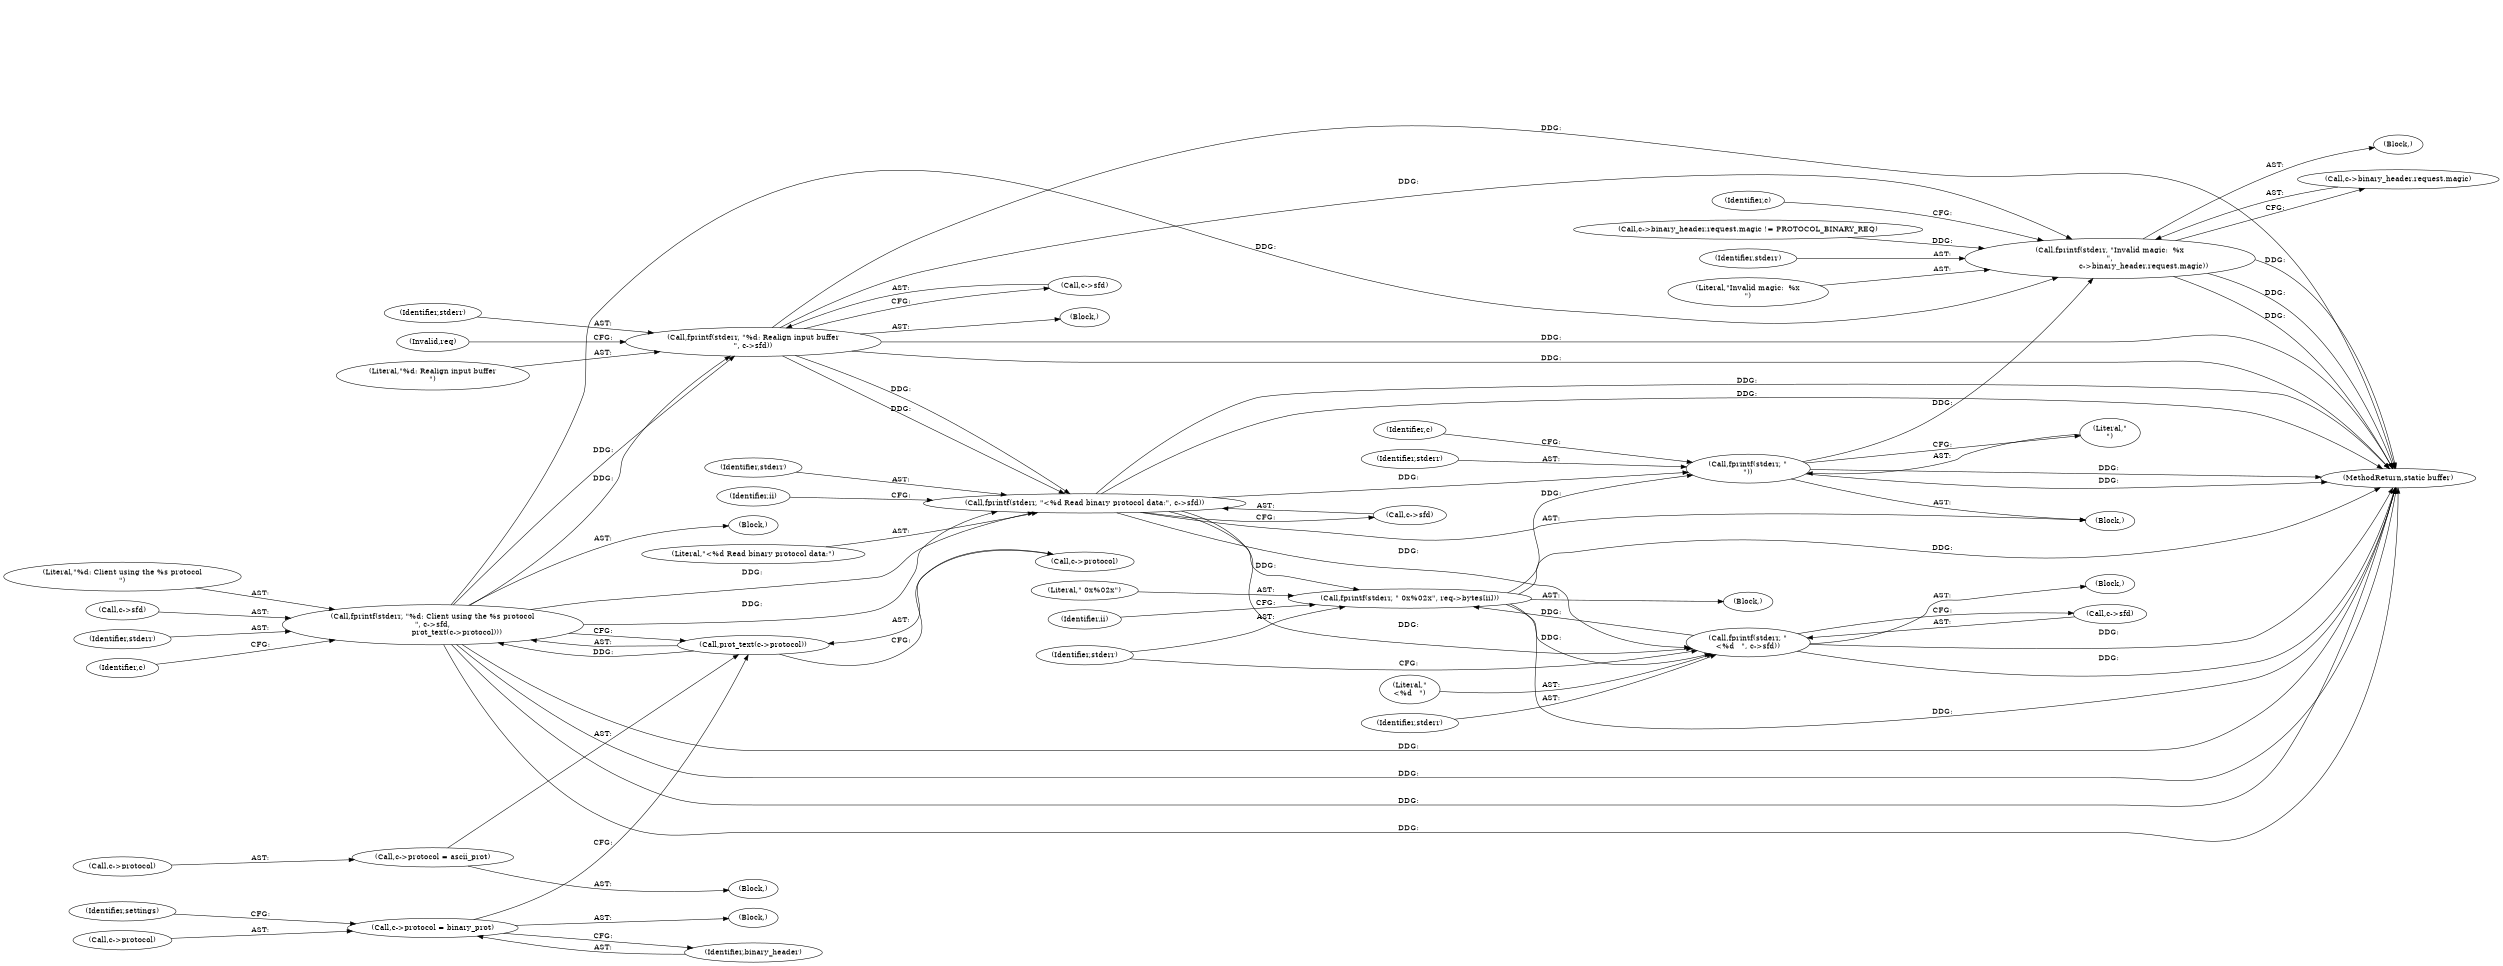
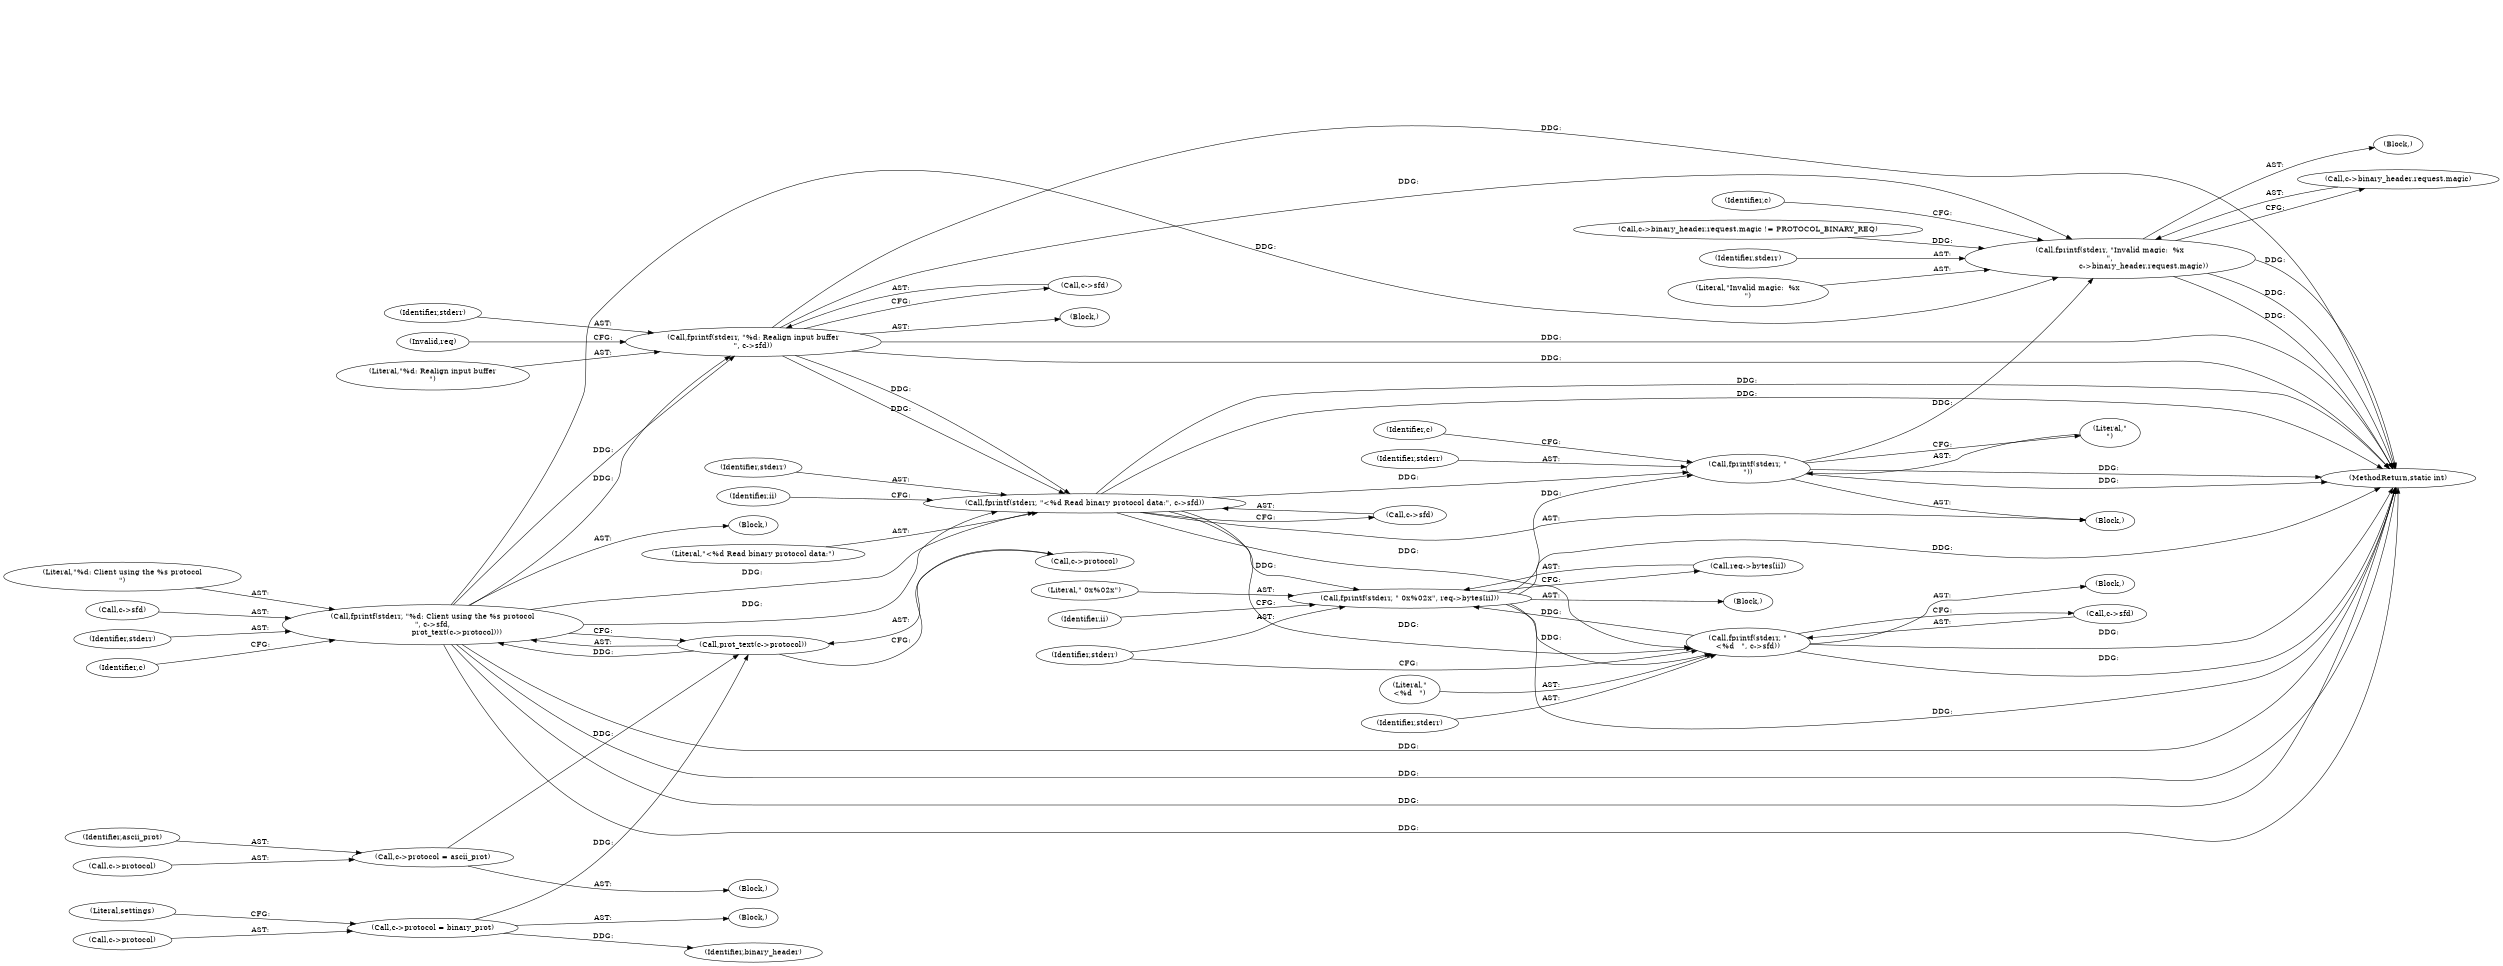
(2398, 478) -> (2398, 478)
none -> (1748, 566)
(604, 734) -> (604, 734)
none -> (122, 838)
(604, 843) -> (604, 843)
(122, 911) -> (122, 911)
(604, 936) -> (604, 936)
(584, 951) -> none
